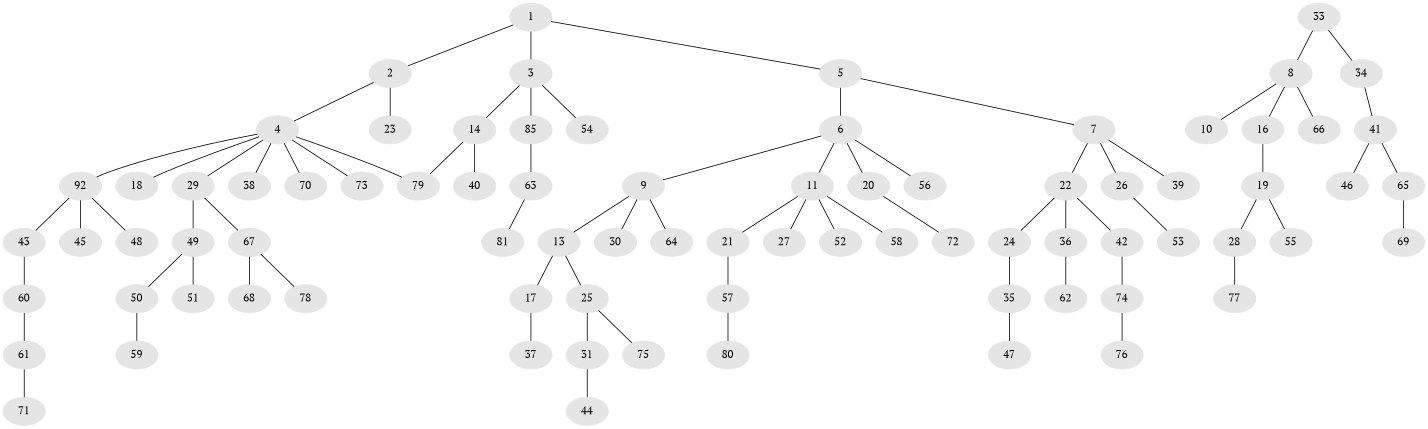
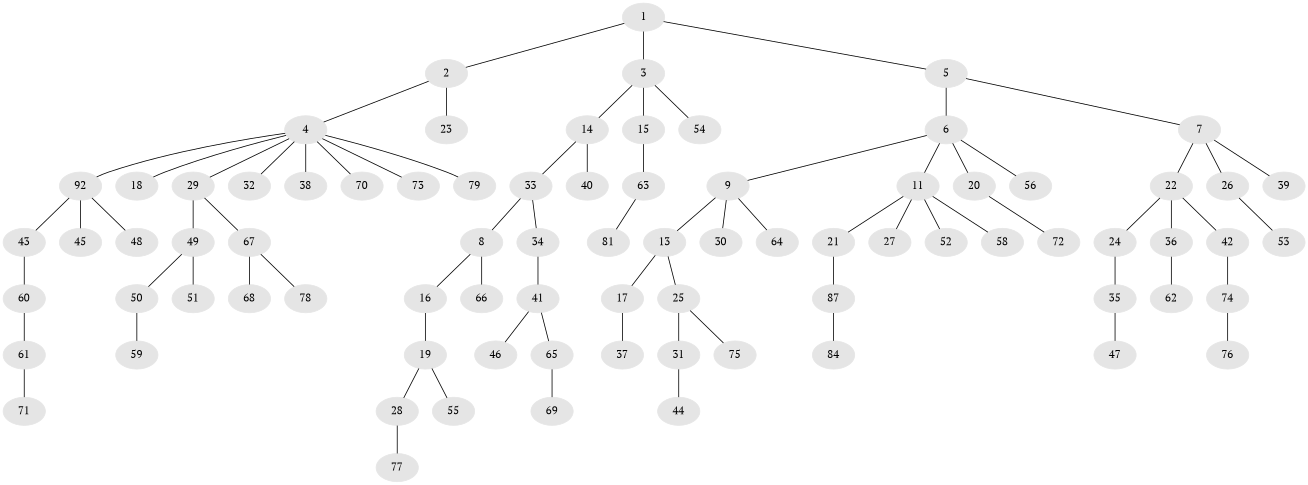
(531, 130) -> (644, 130)
(1207, 130) -> none
(447, 158) -> (559, 158)
none -> (249, 186)
(728, 299) -> (834, 299)
(728, 355) -> (834, 355)
